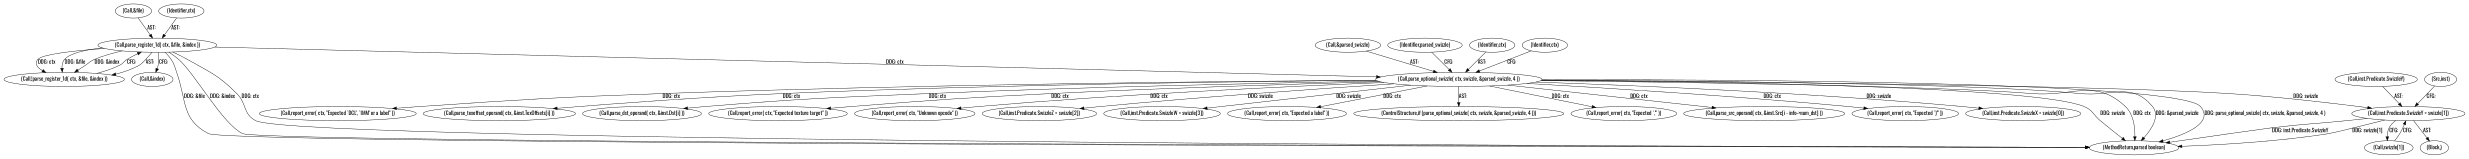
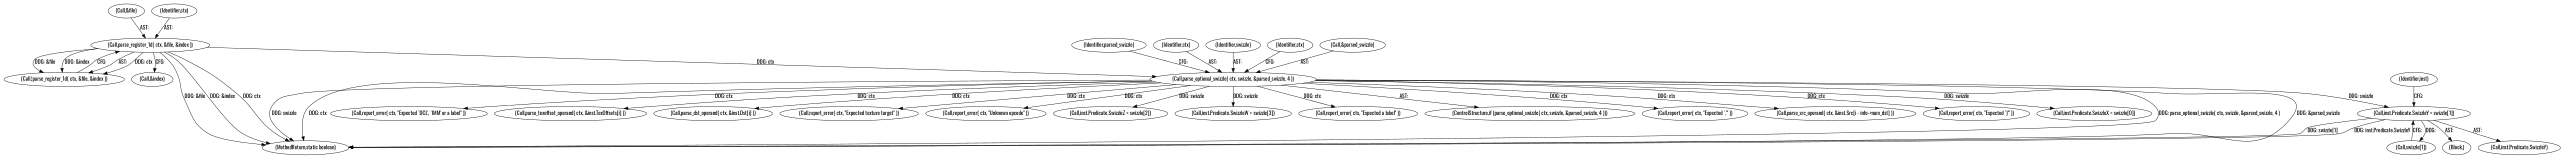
none -> (1233, 45)
(2441, 79) -> (2414, 79)
(2391, 95) -> (2465, 130)
(2394, 131) -> (2431, 131)
(2134, 148) -> (306, 148)
